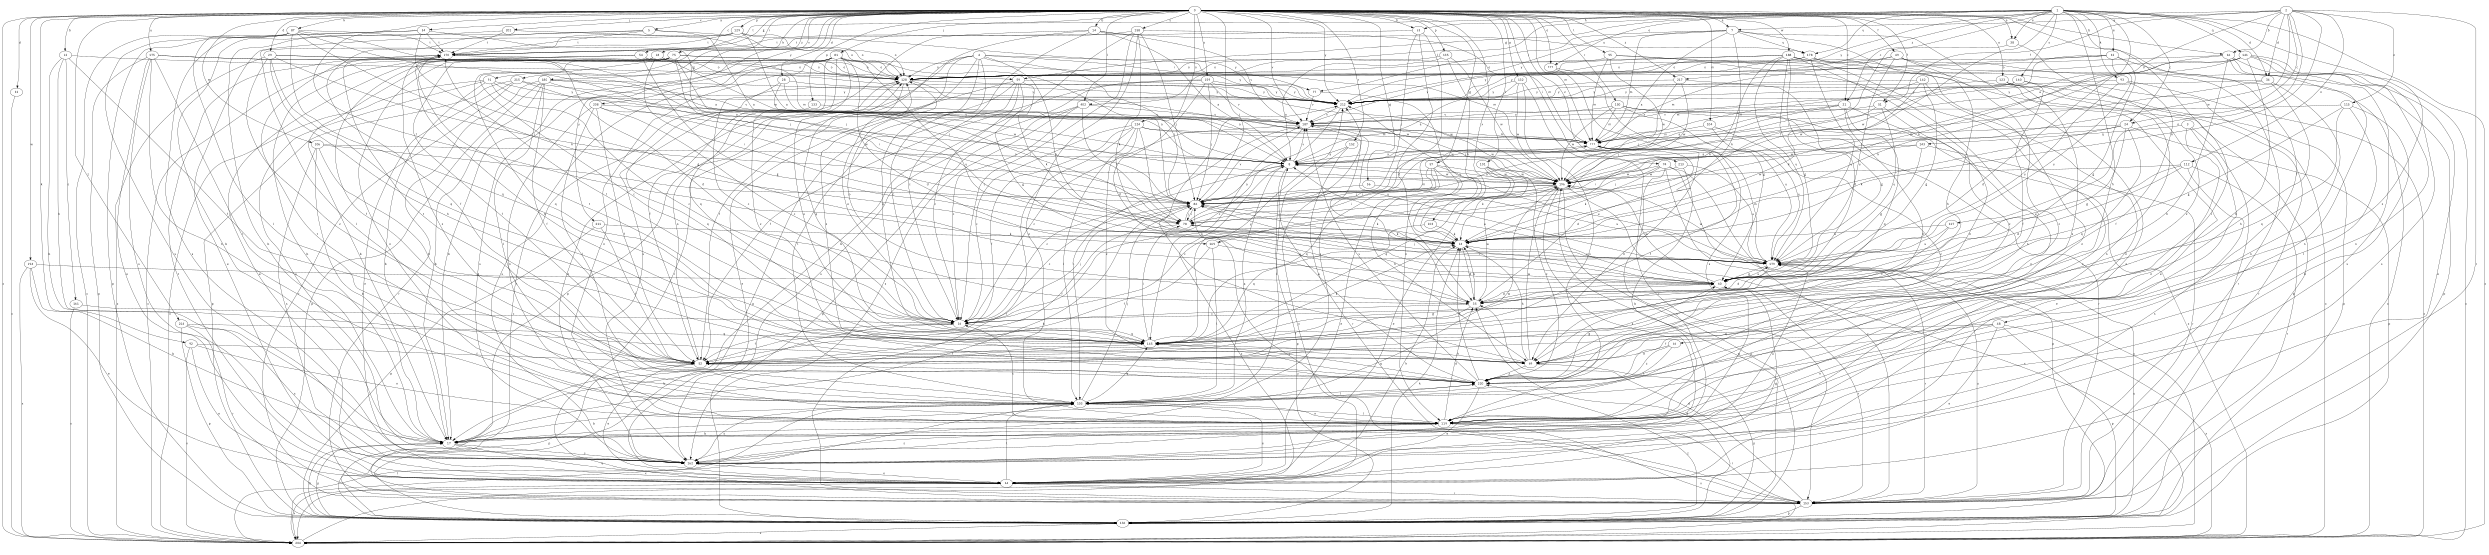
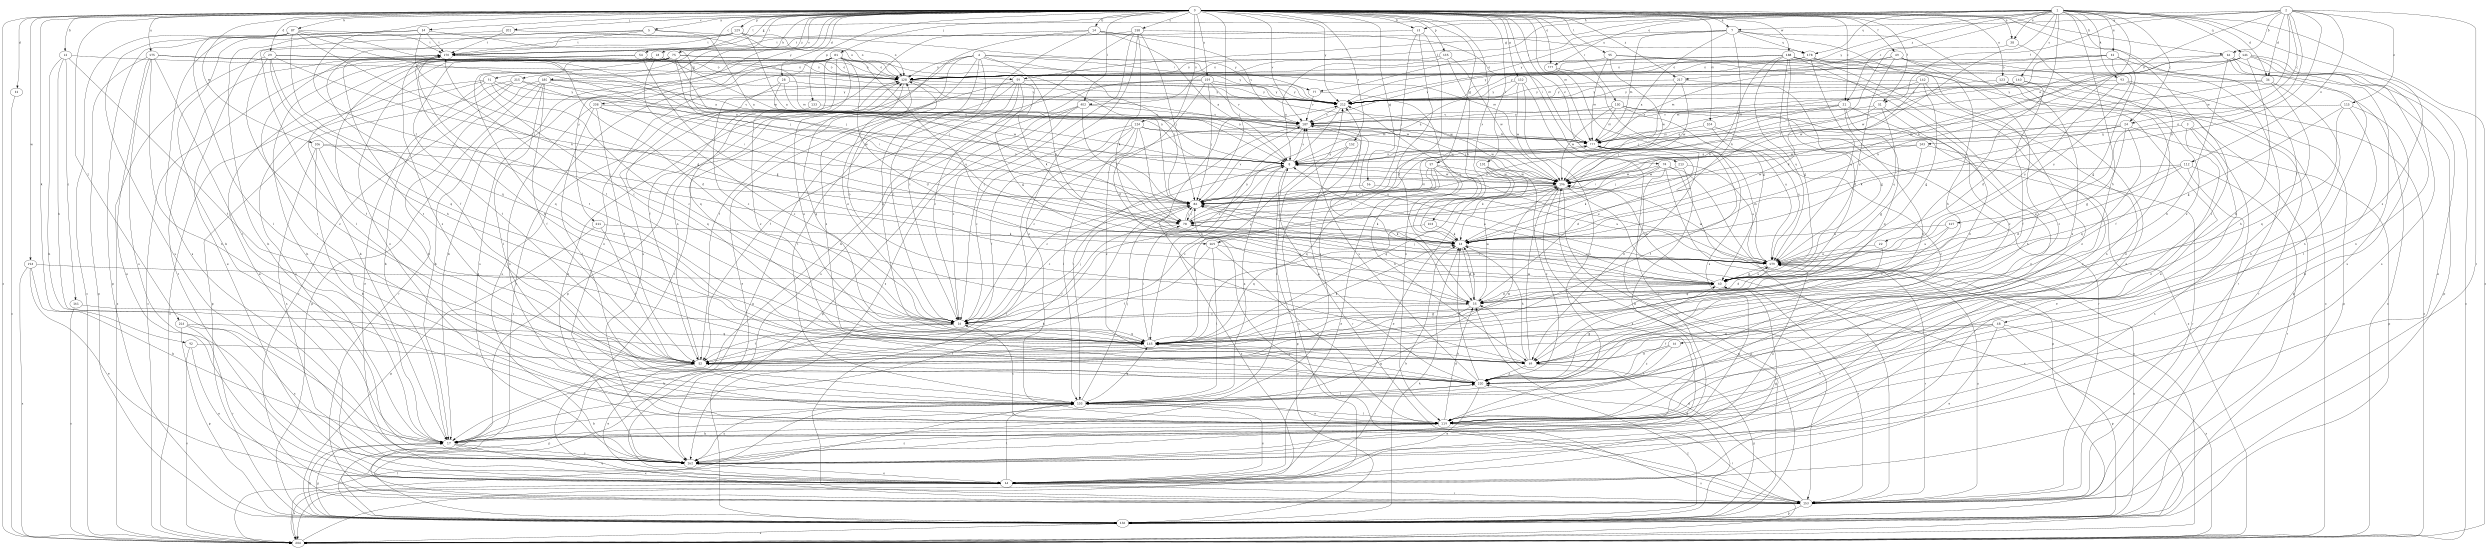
none -> (1881, 244)
(626, 414) -> (1325, 341)
